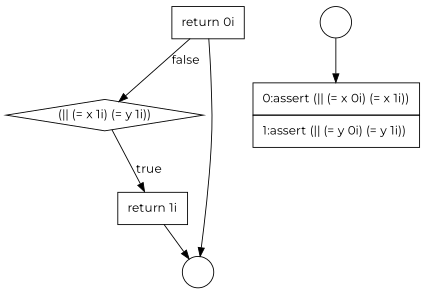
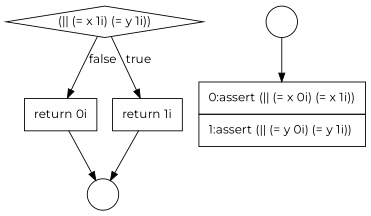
(158, 67) -> (84, 63)
